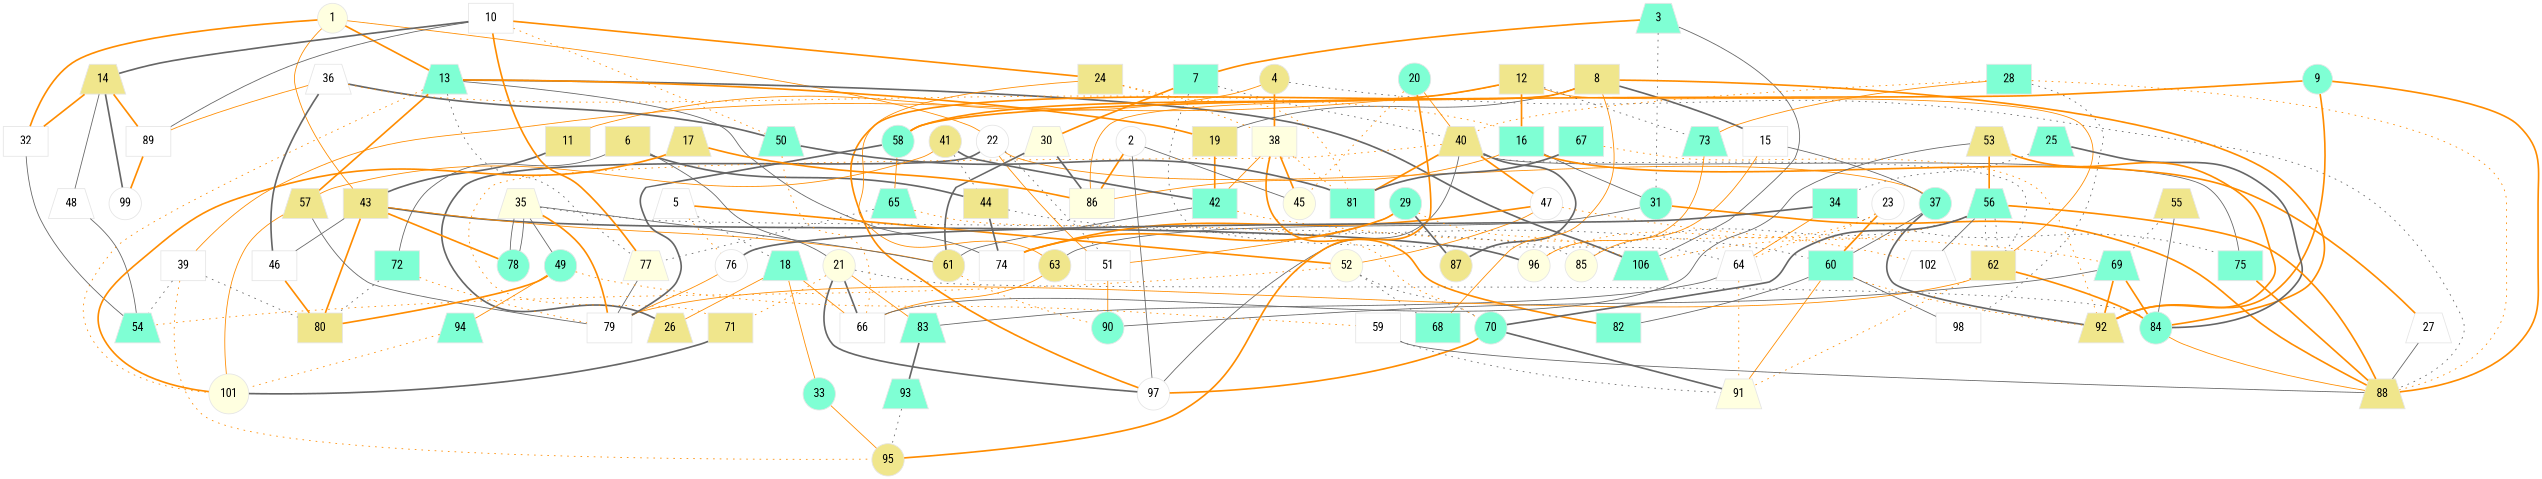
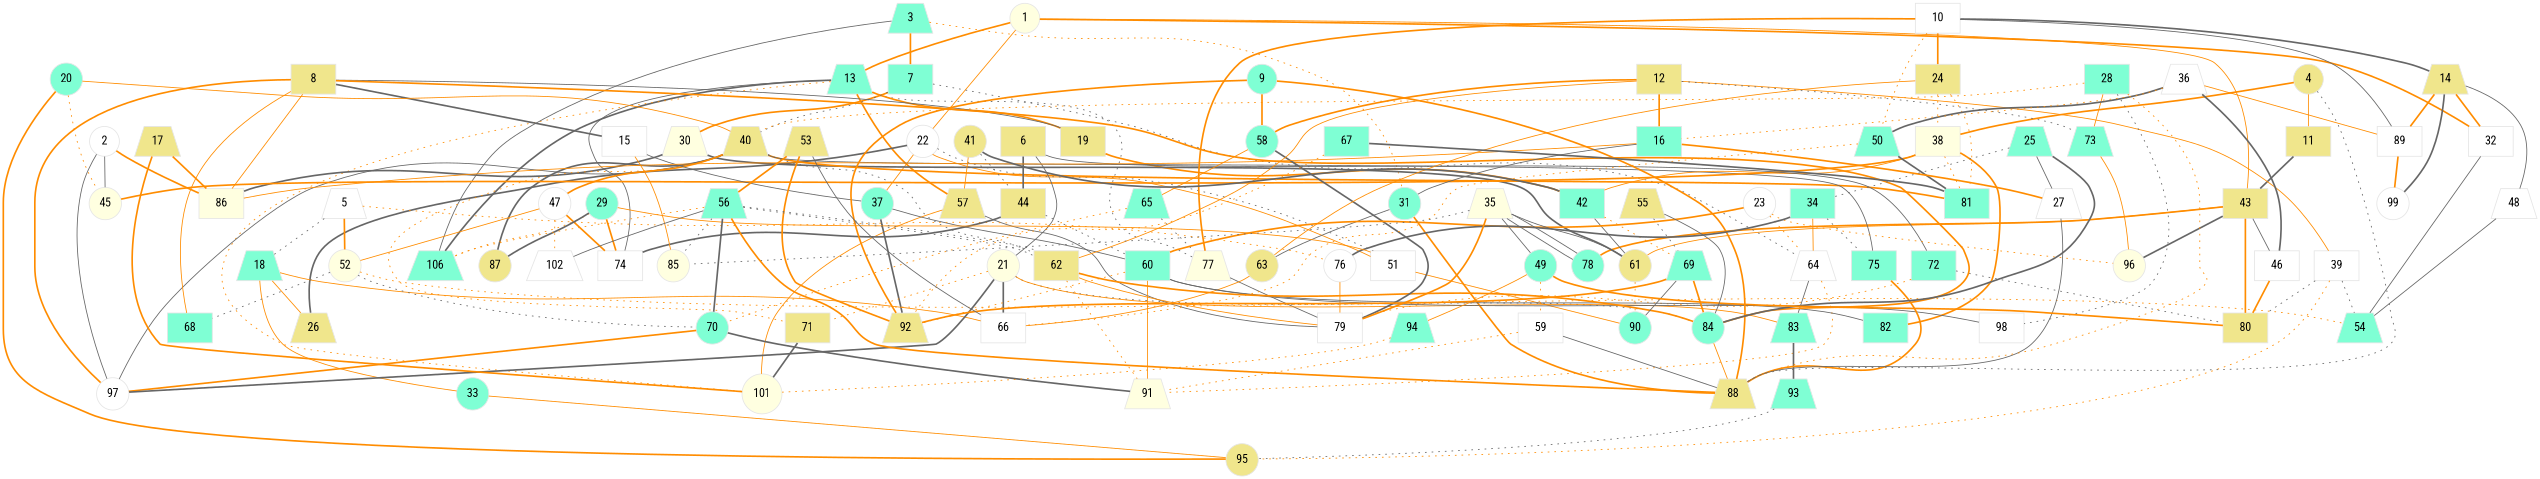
(1657, 110) -> (1198, 41)
none -> (2044, 173)
(1559, 377) -> (1341, 361)
